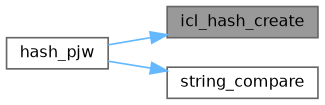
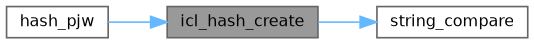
(129, 65) -> (339, 22)
